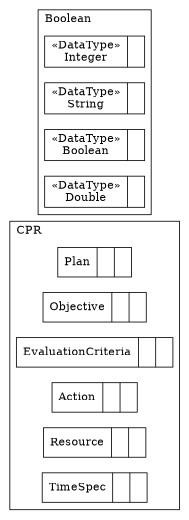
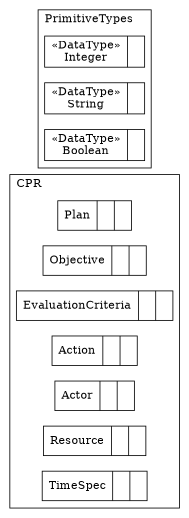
(68, 19) -> (89, 19)
(95, 192) -> none
none -> (95, 396)
